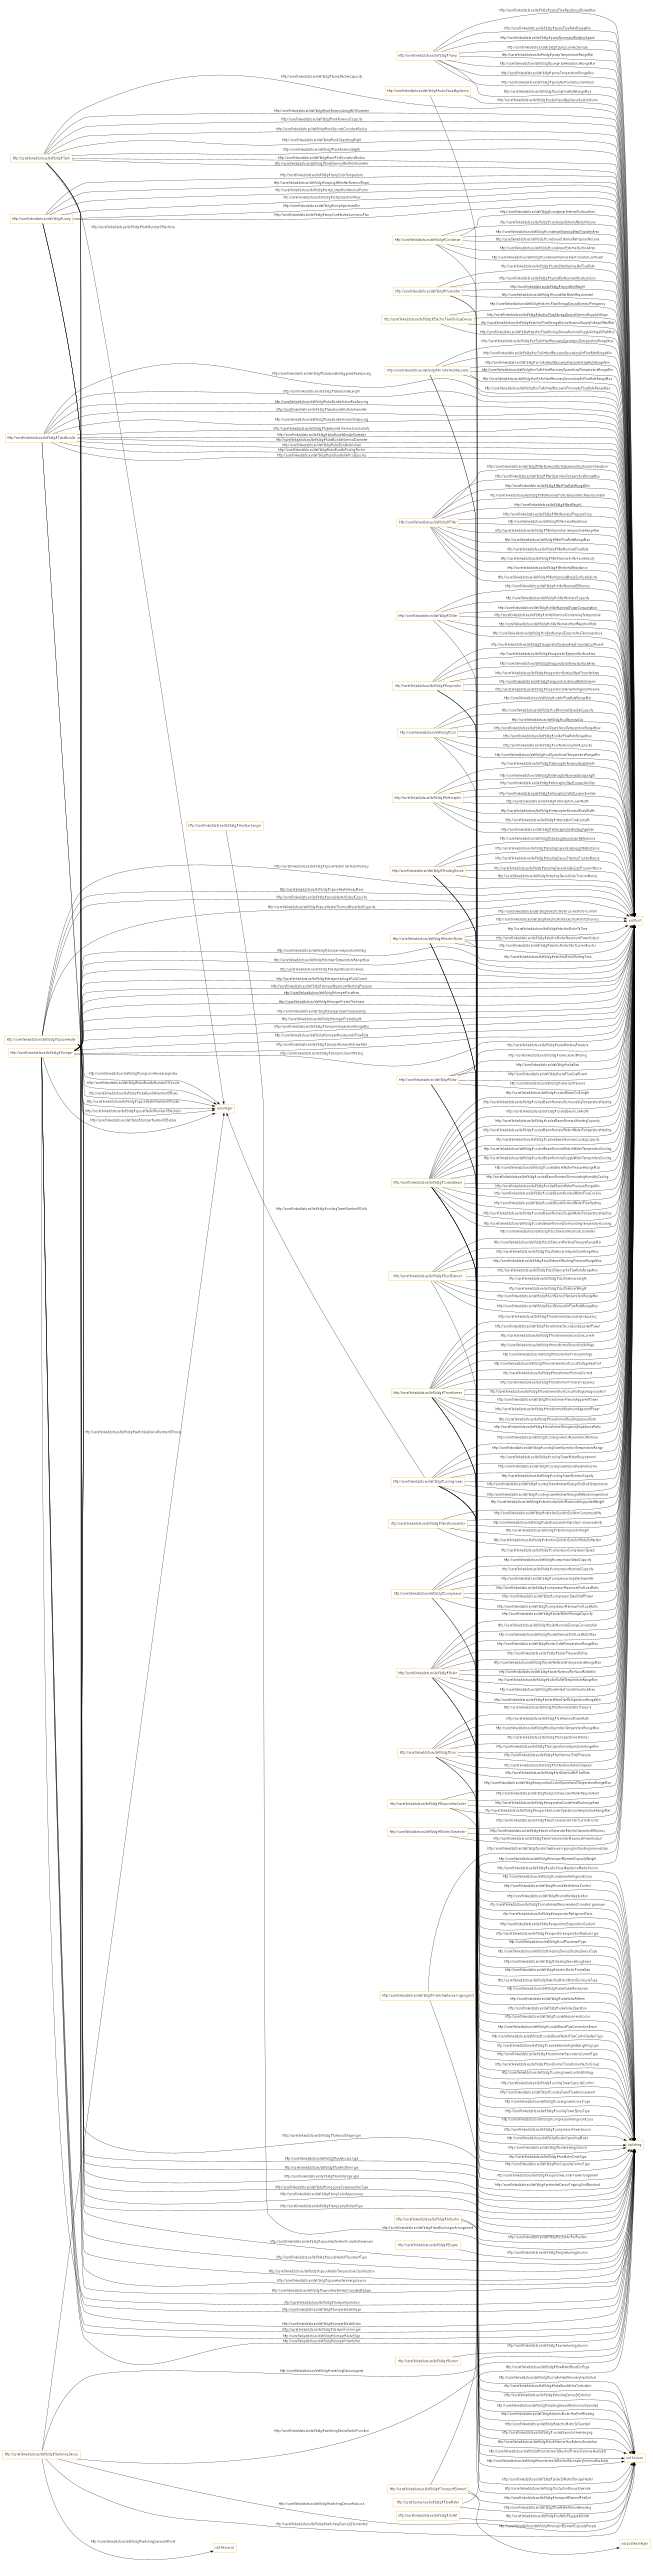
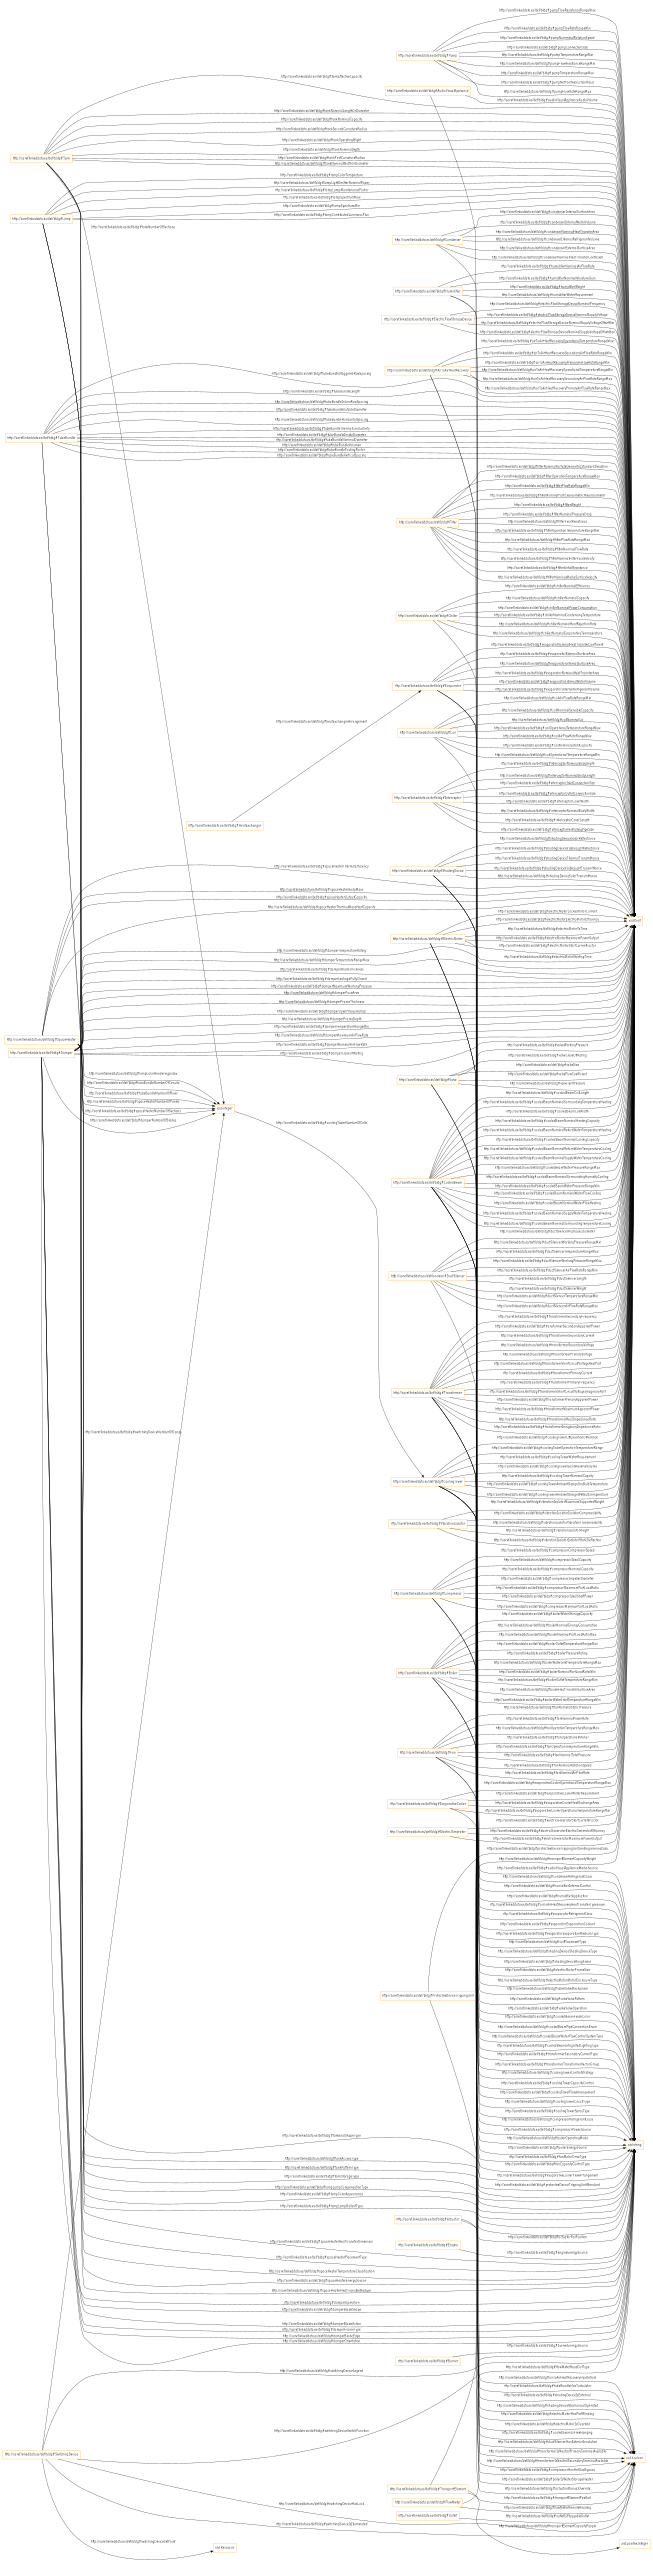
(428, 1276) -> (428, 1276)
(317, 1301) -> (378, 1260)
(264, 1747) -> (325, 757)
none -> (476, 2104)
(428, 2502) -> (428, 2502)
